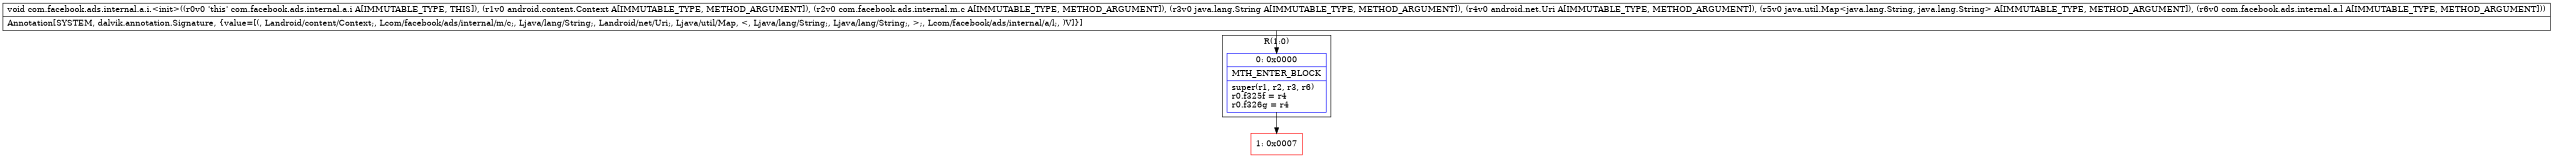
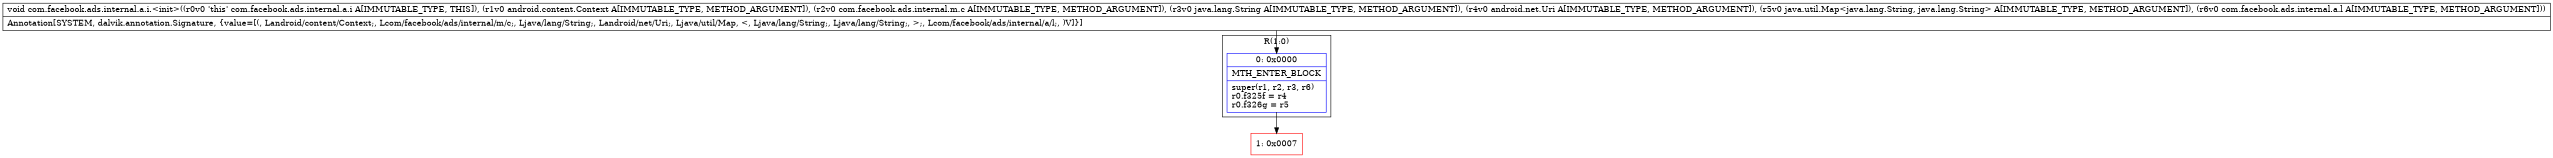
(1261, 105) -> (1261, 105)
